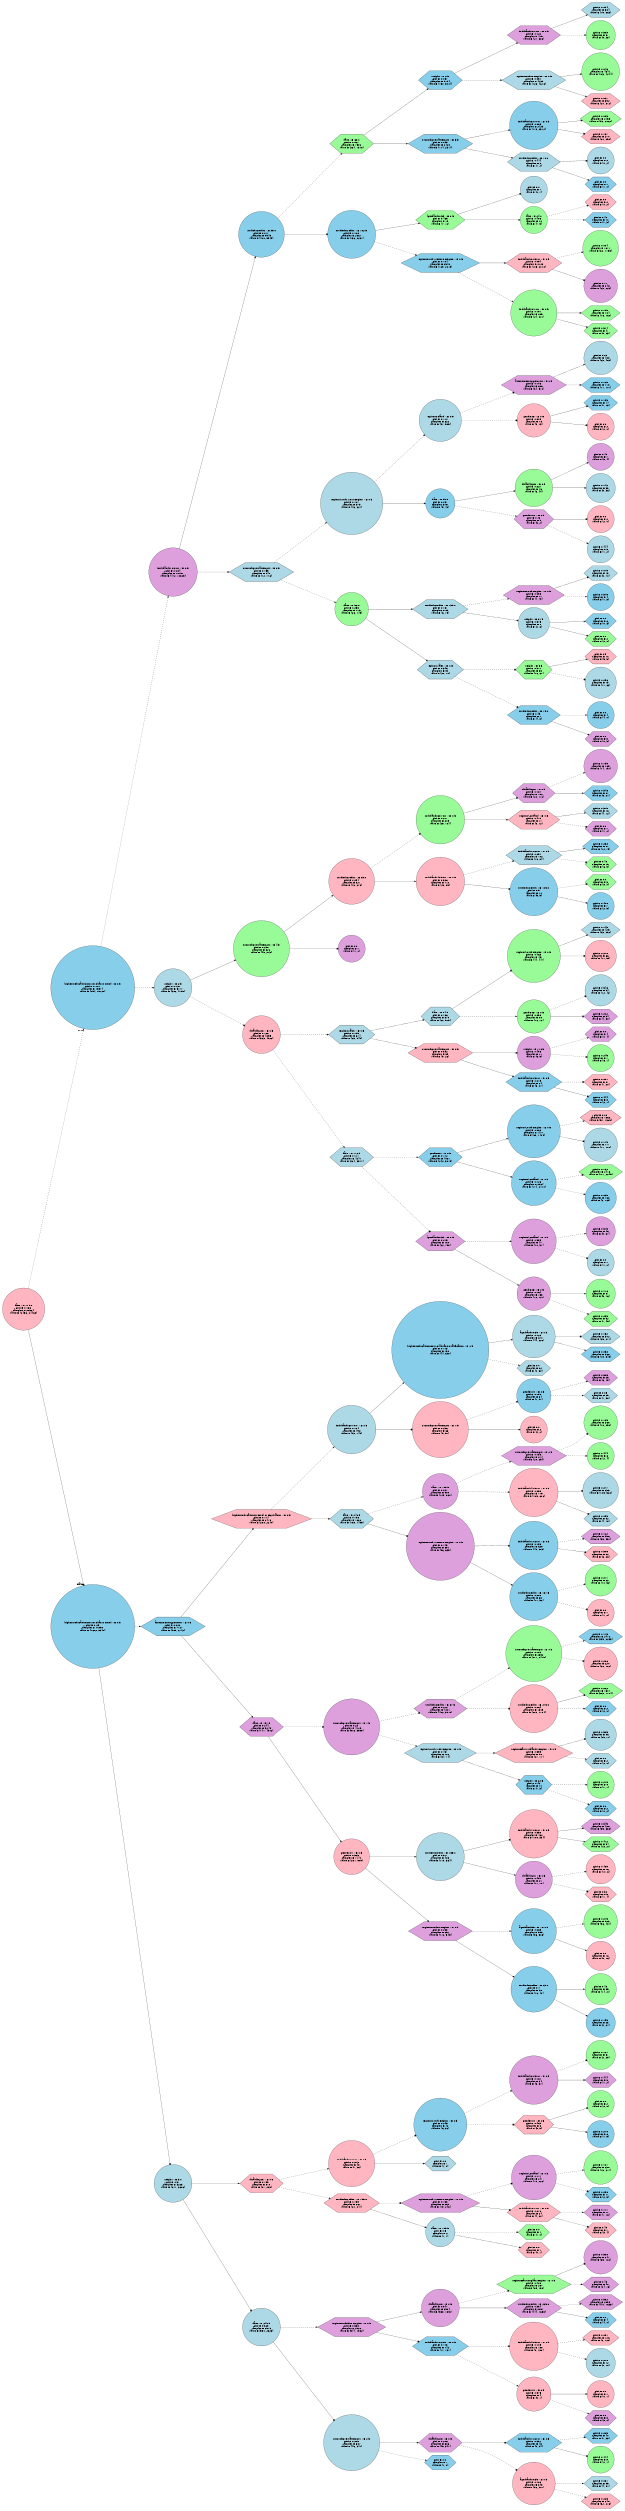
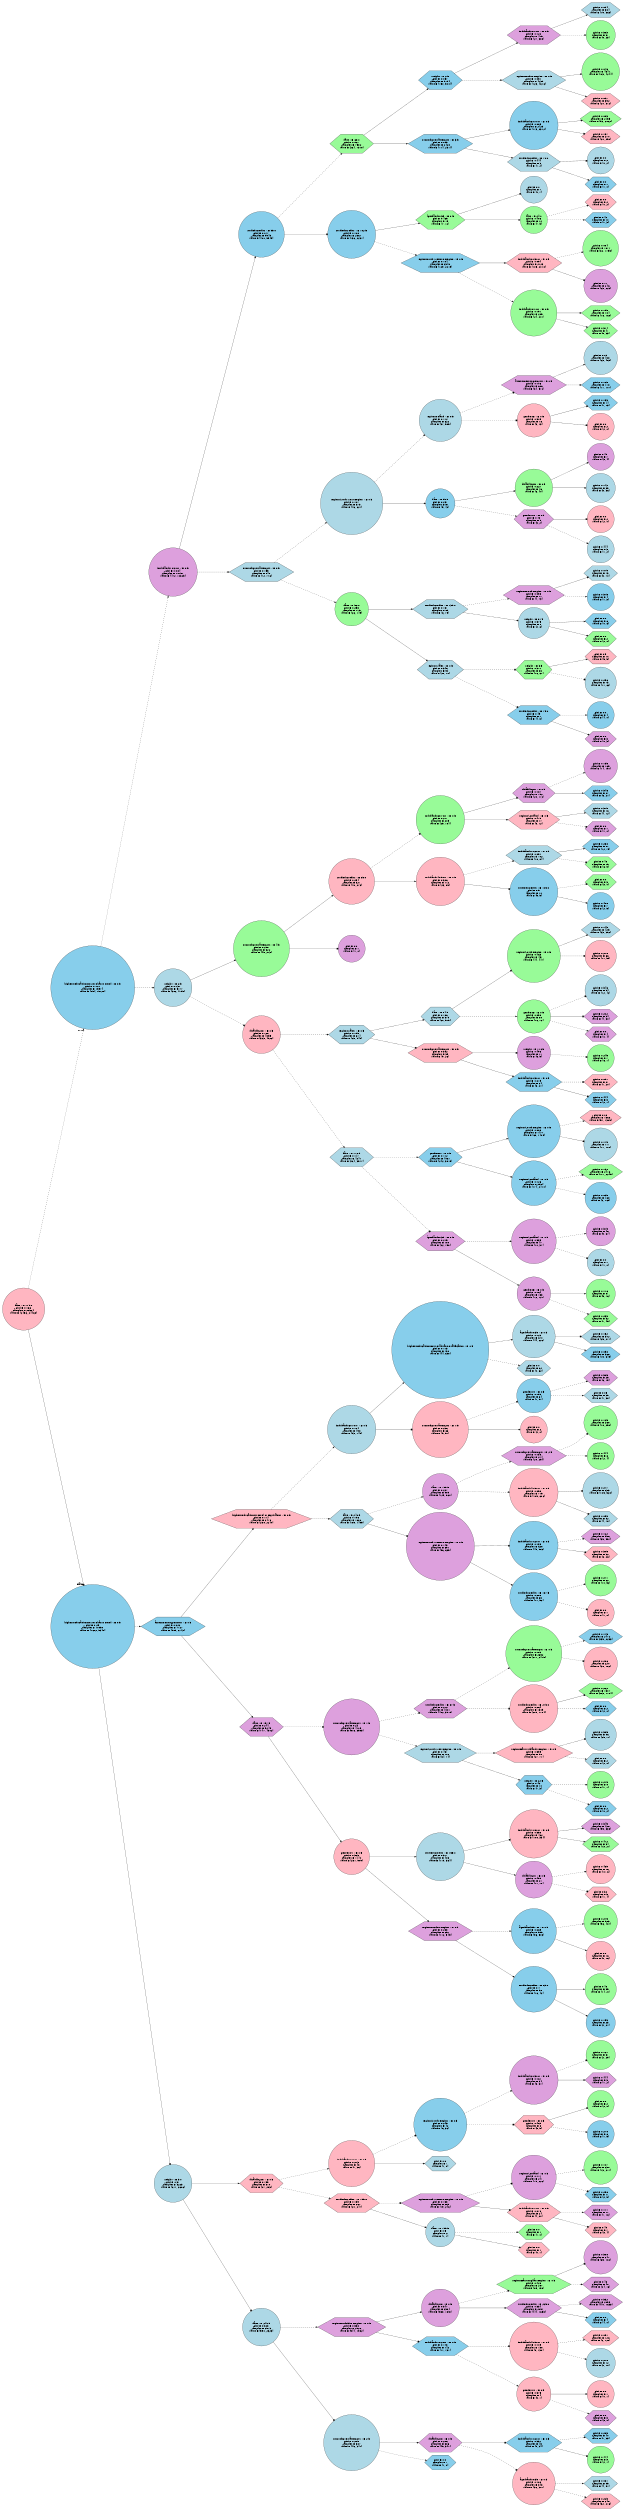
(568, 1043) -> (568, 1026)
(568, 2129) -> (568, 2129)
